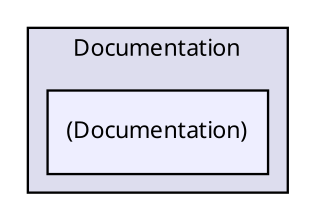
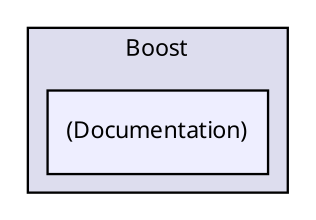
(158, 50) -> (158, 50)
